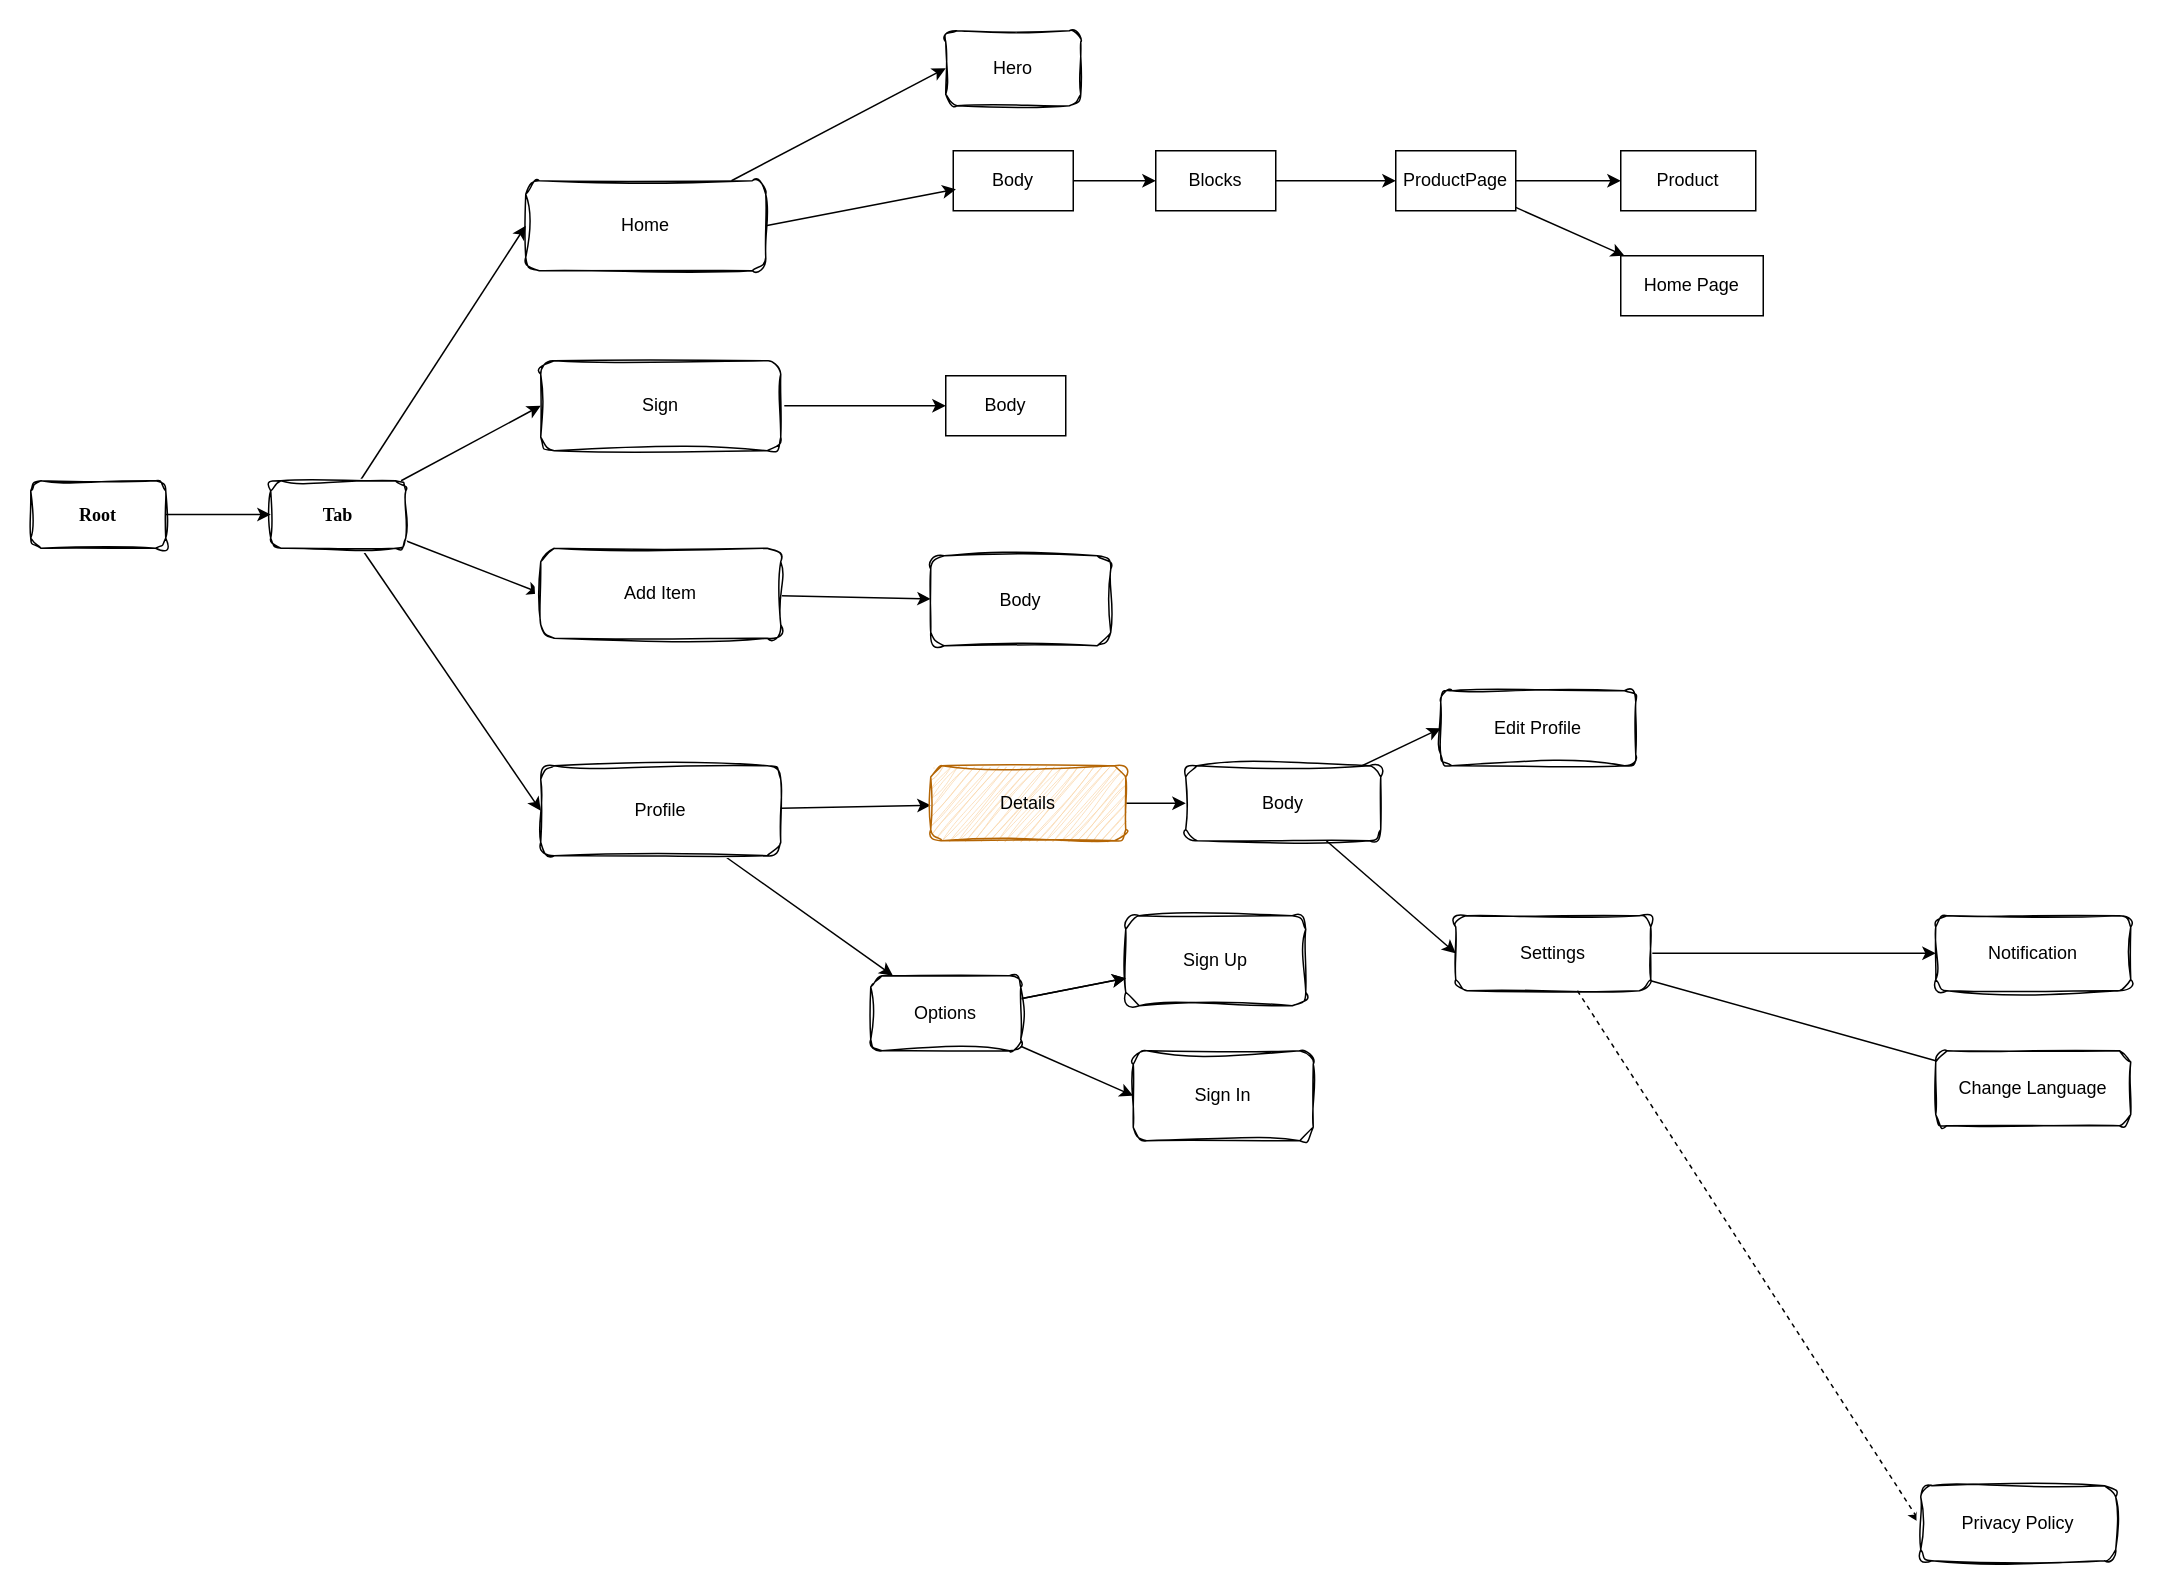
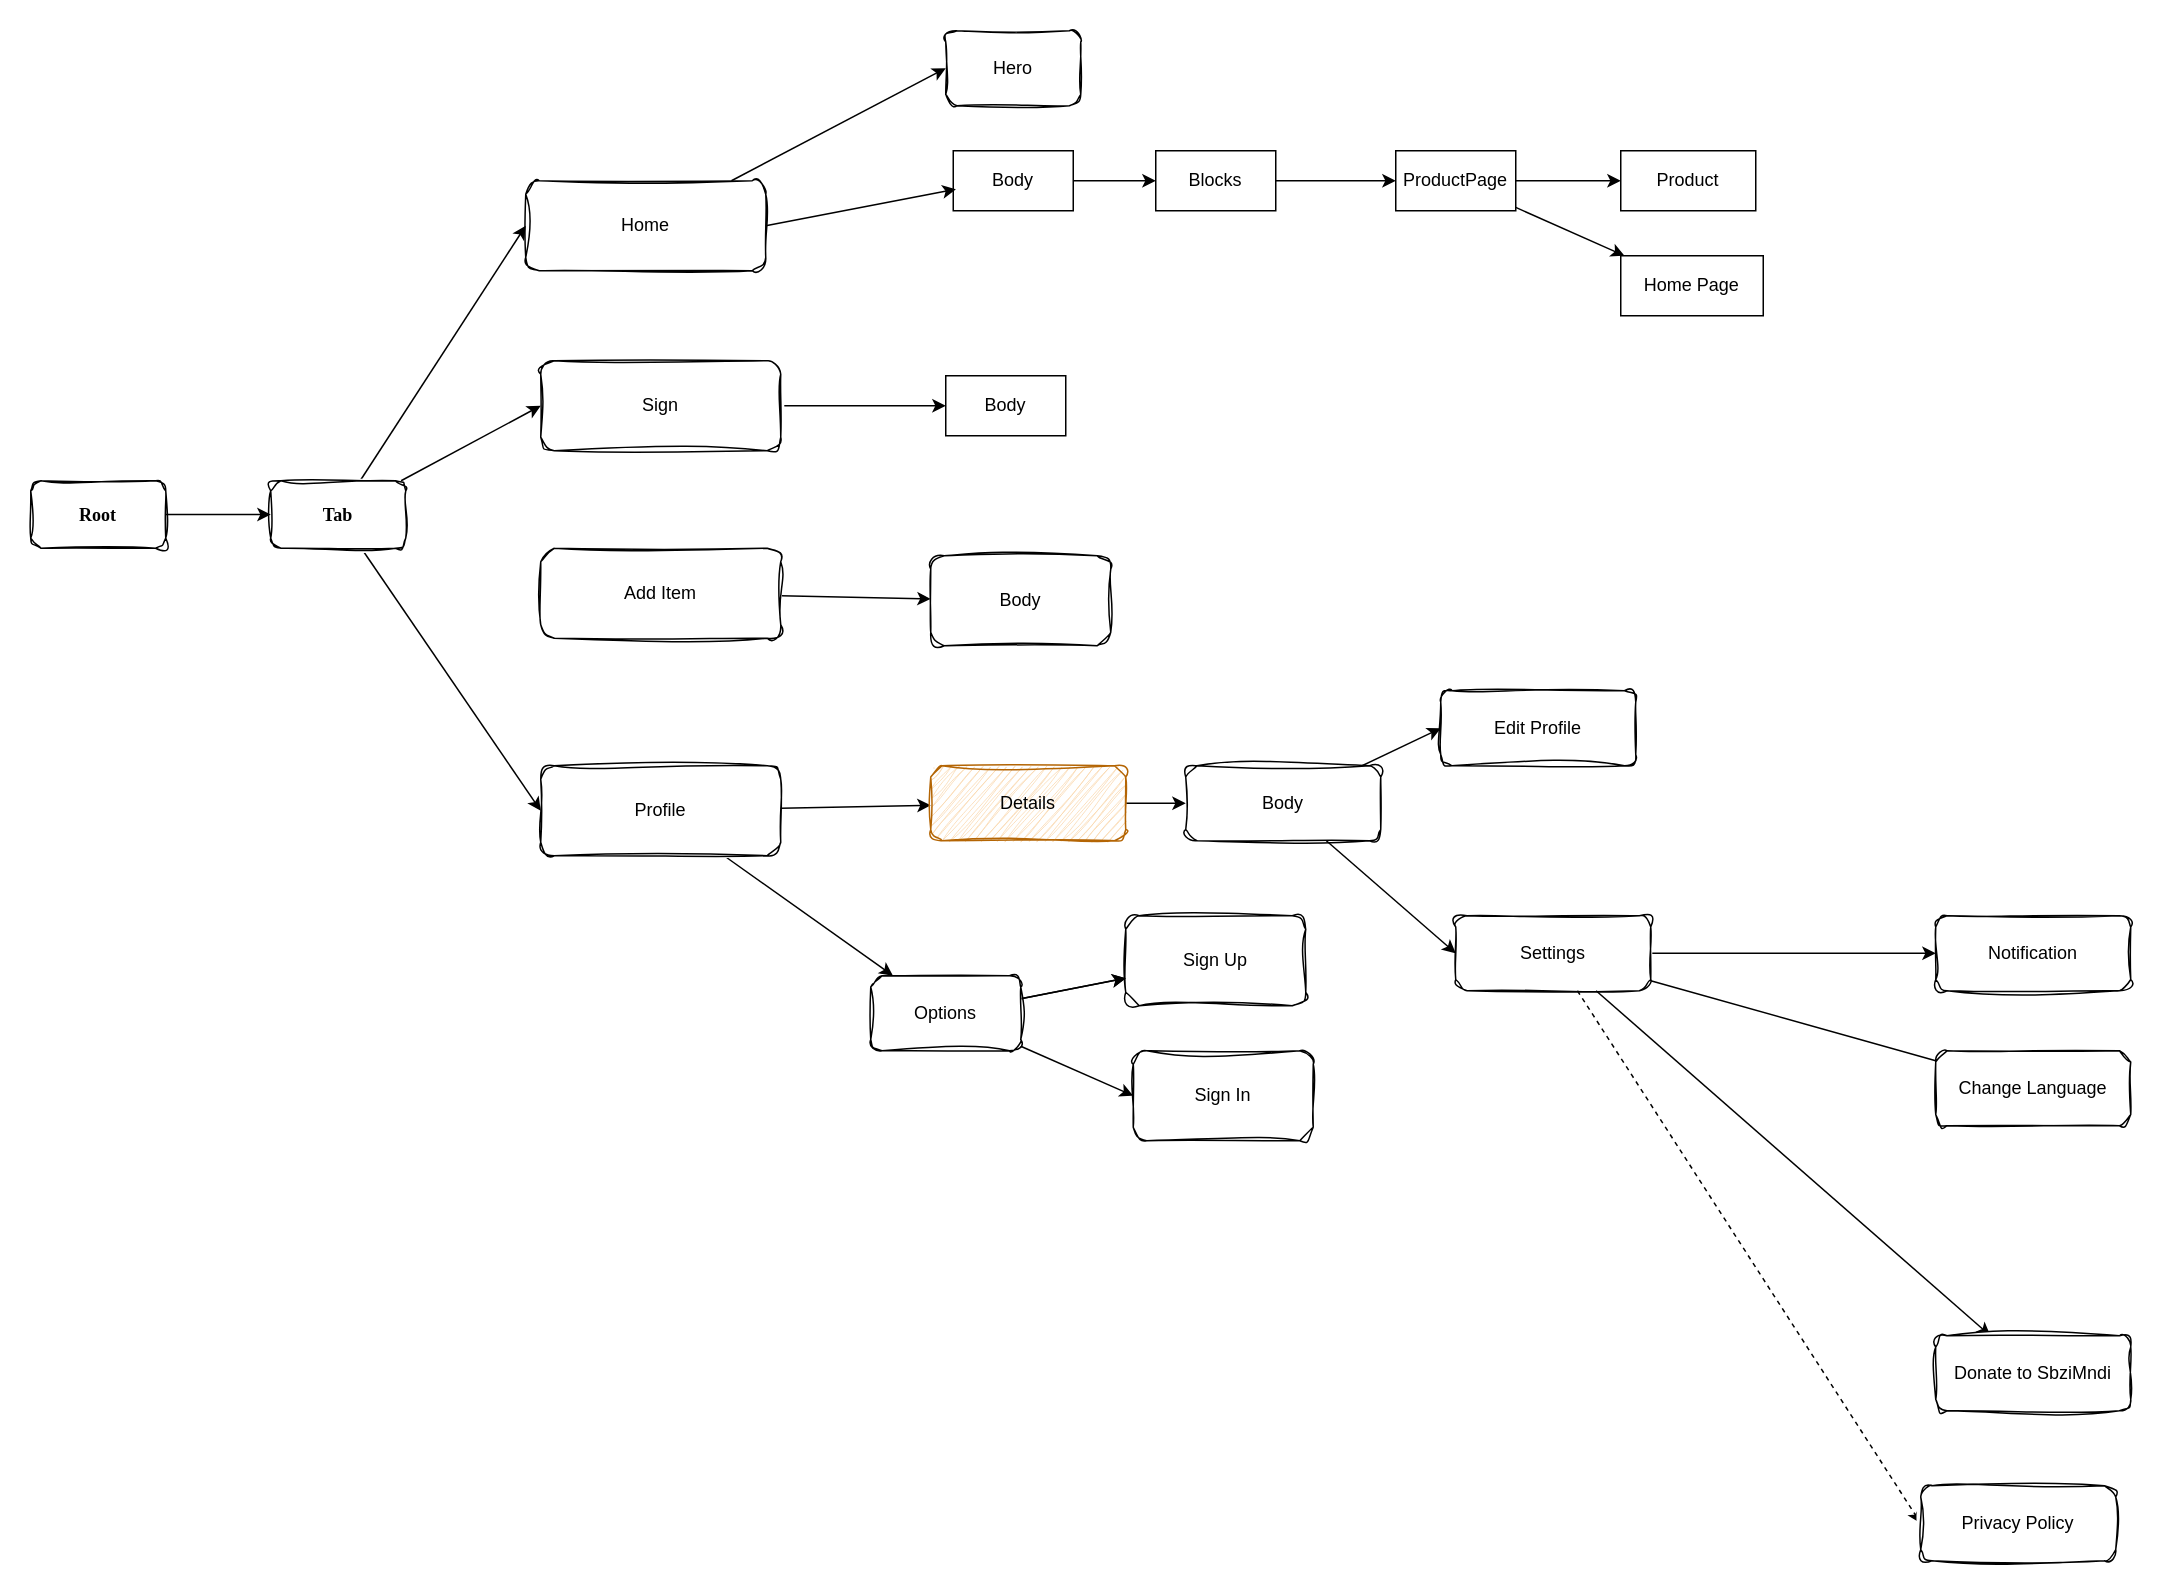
(469, 565) -> none
none -> (1791, 1161)
none -> (2033, 1373)
